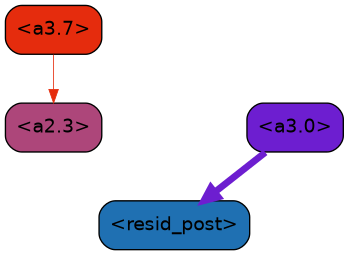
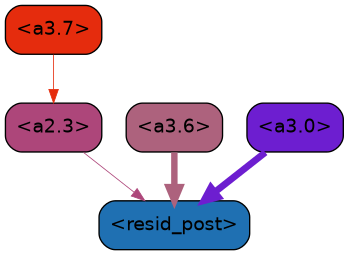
none -> (174, 128)
none -> (109, 172)
